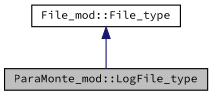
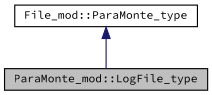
(106, 16) -> (106, 16)
